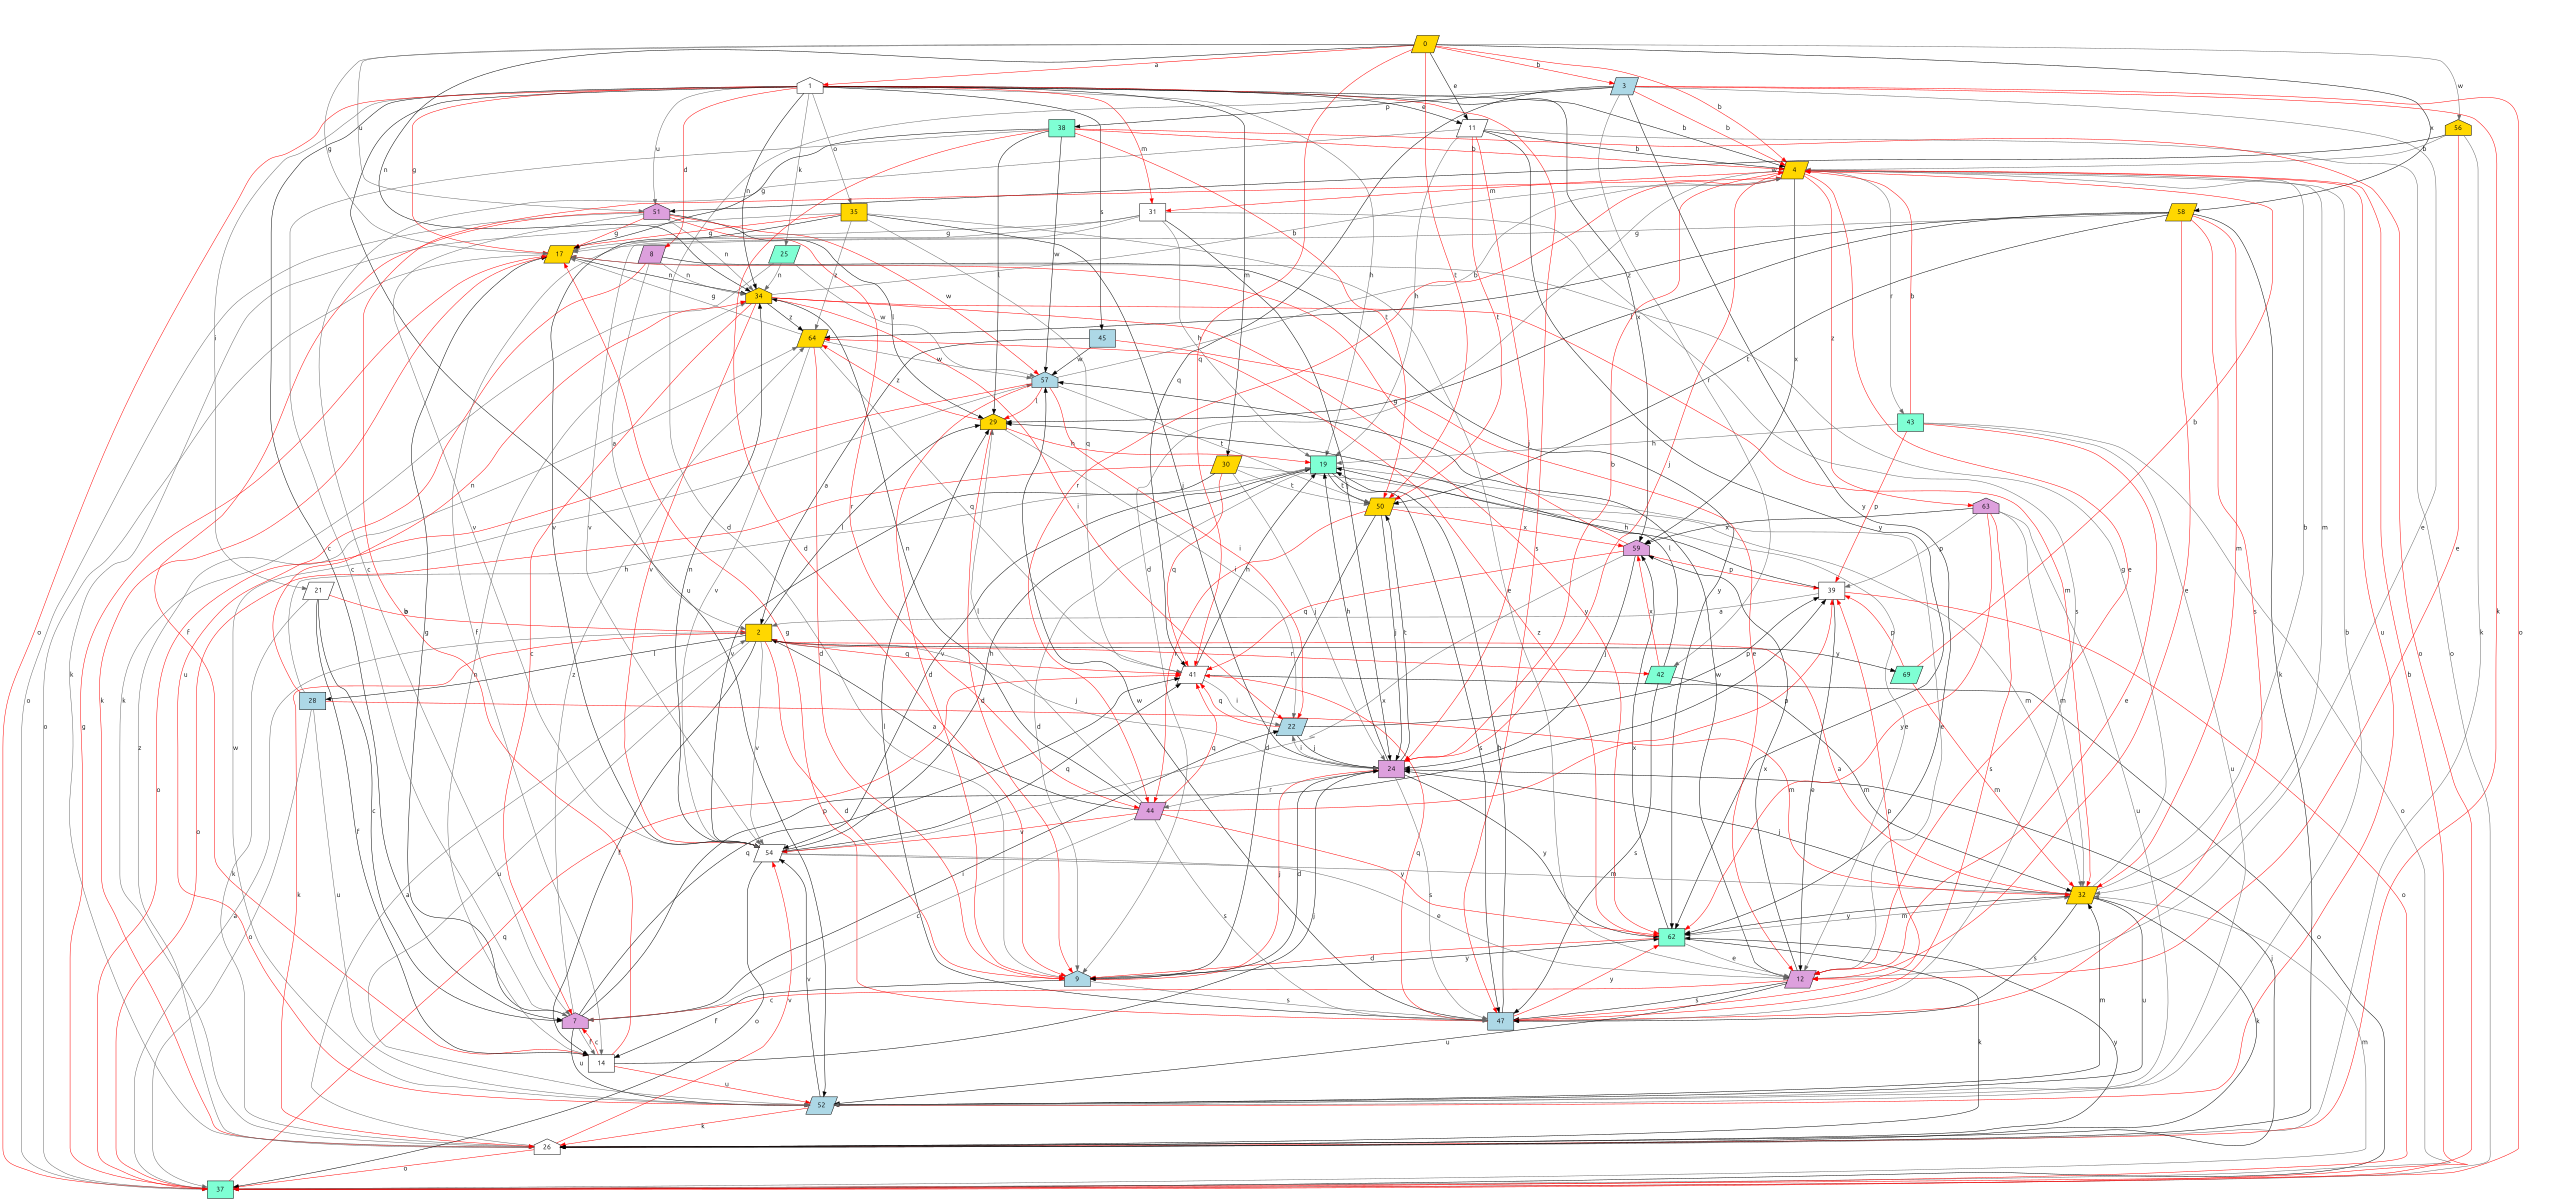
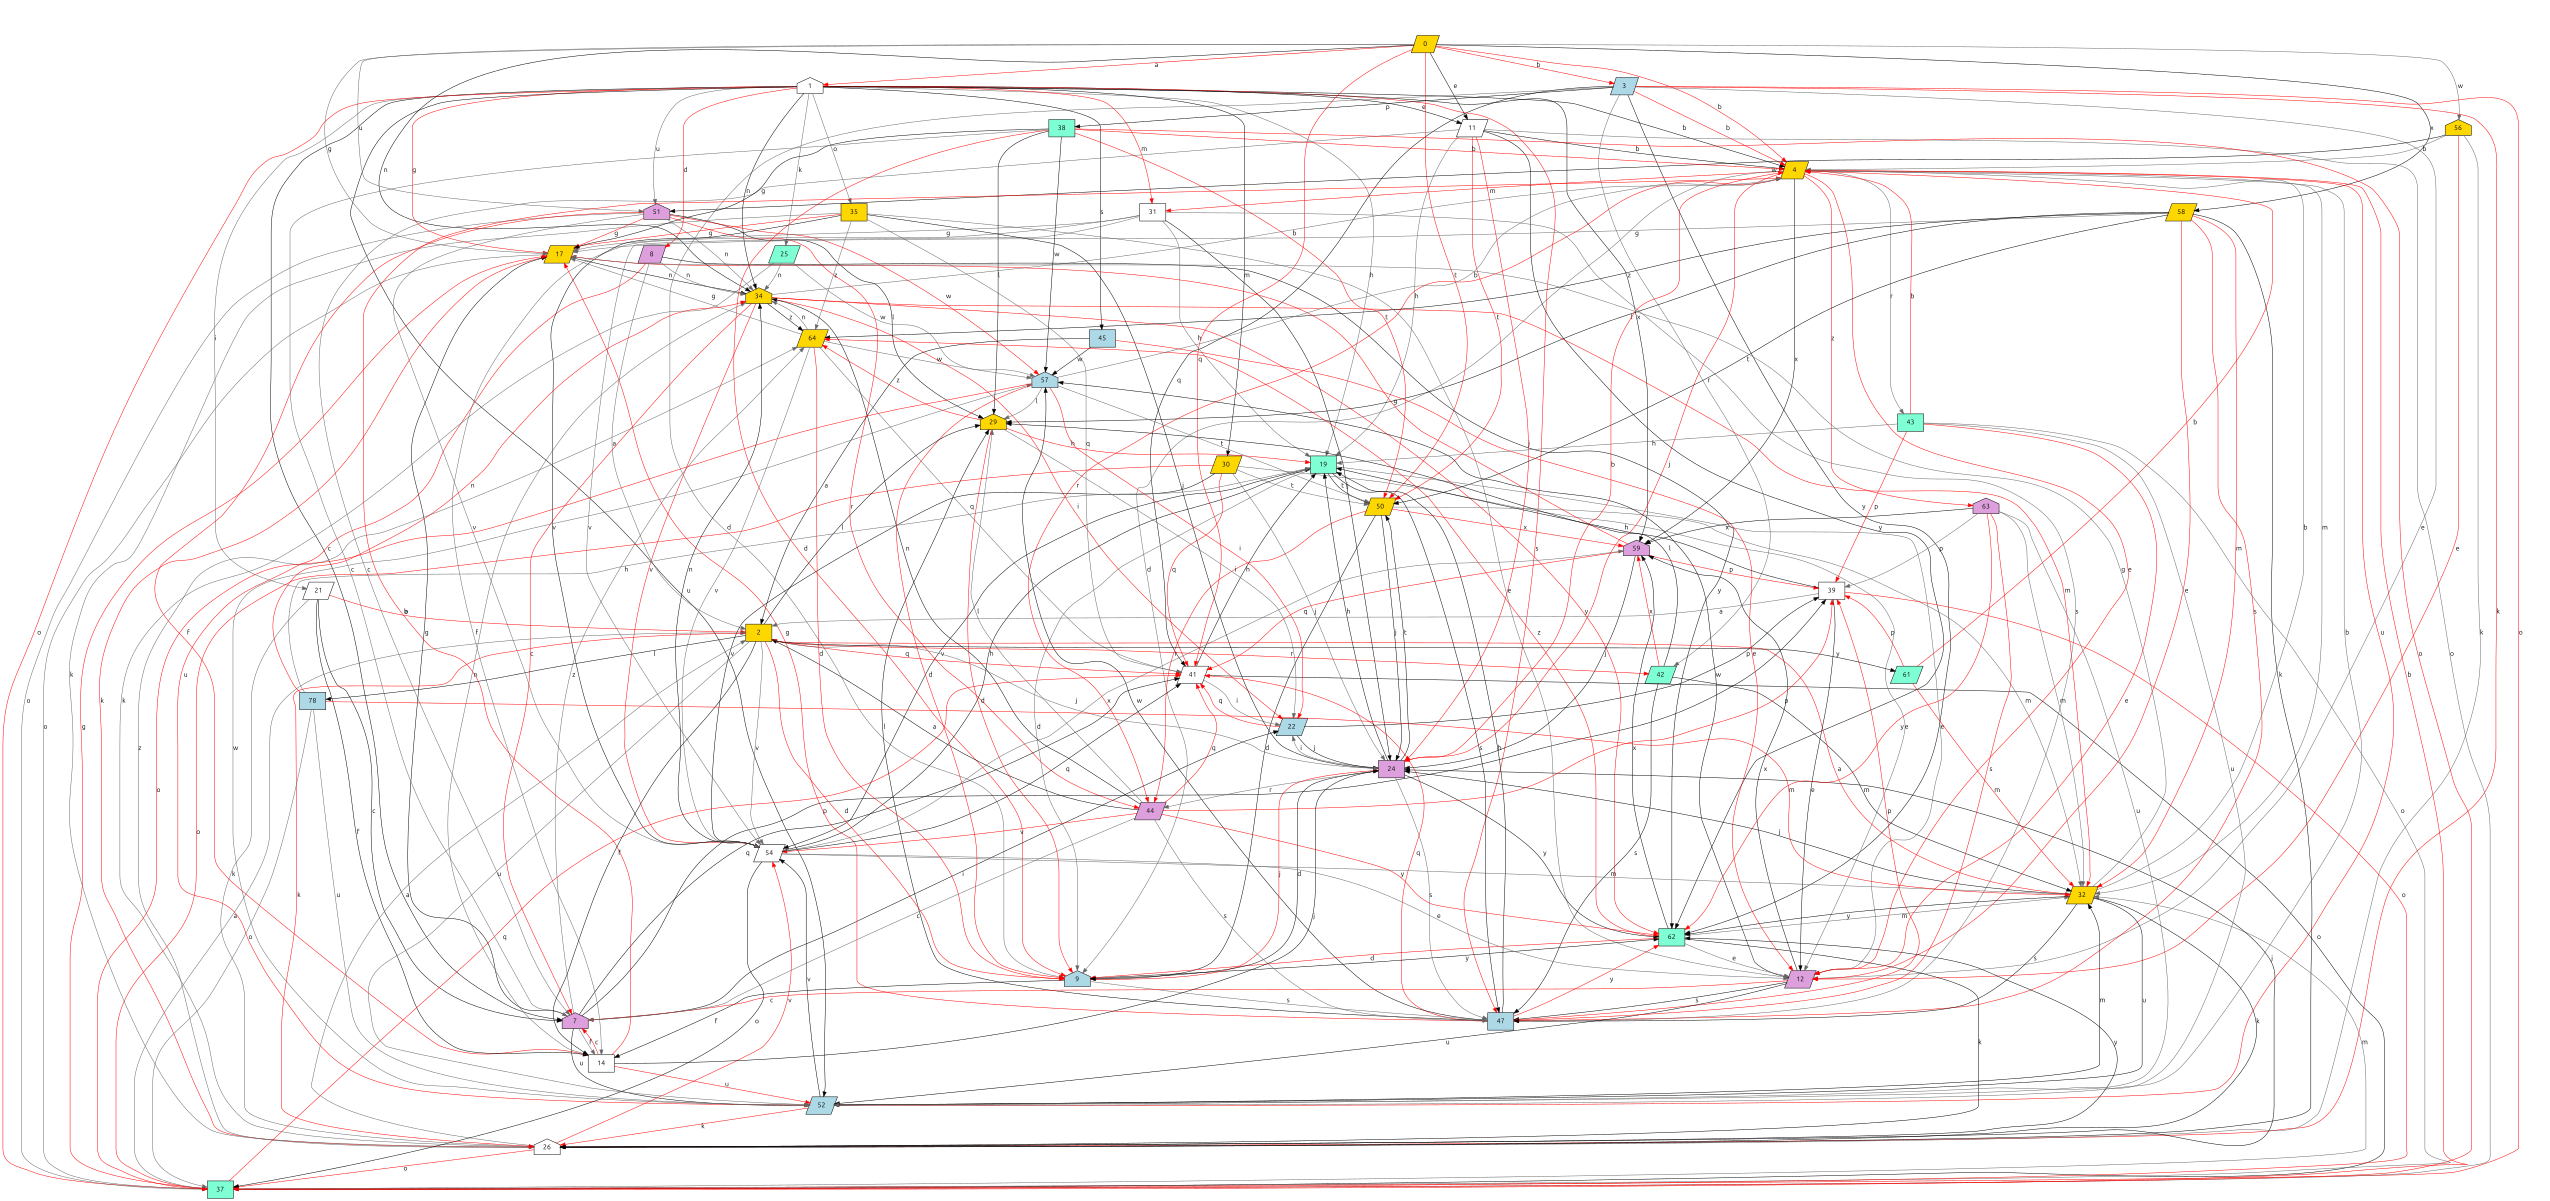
none -> (794, 314)
(1029, 406) -> (1029, 406)
(1907, 675) -> (1907, 675)
(313, 701) -> (313, 701)
(1230, 758) -> (1246, 626)
